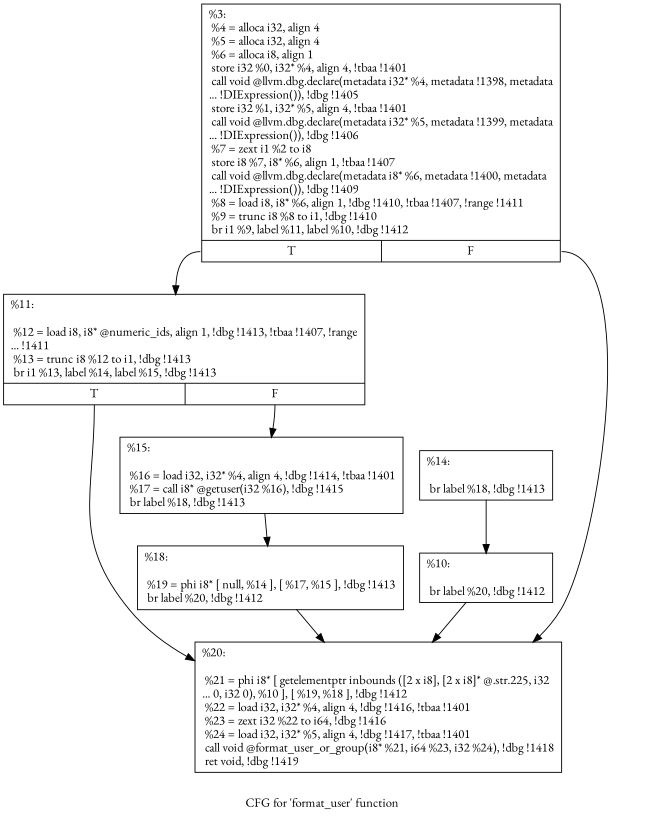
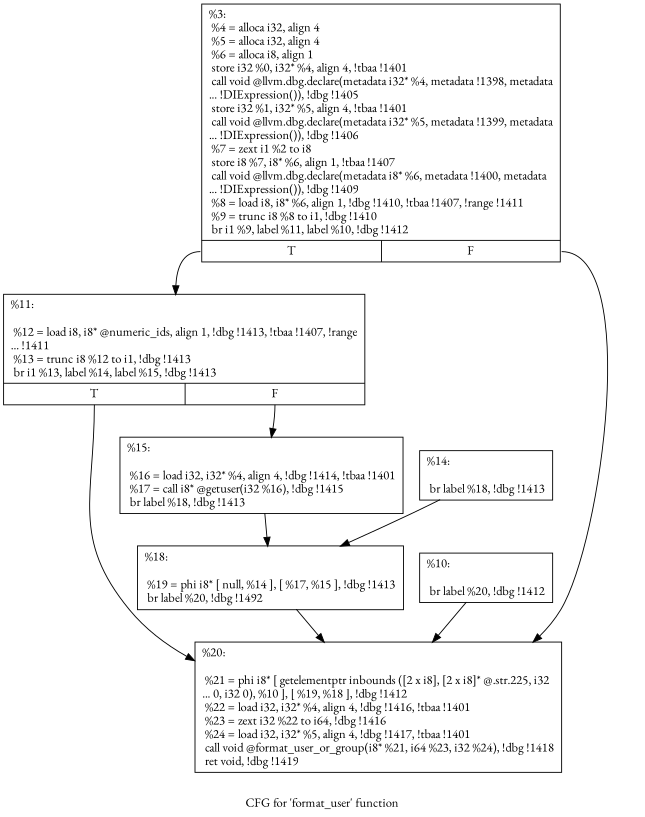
(486, 522) -> (395, 521)
(204, 598) -> (204, 598)
